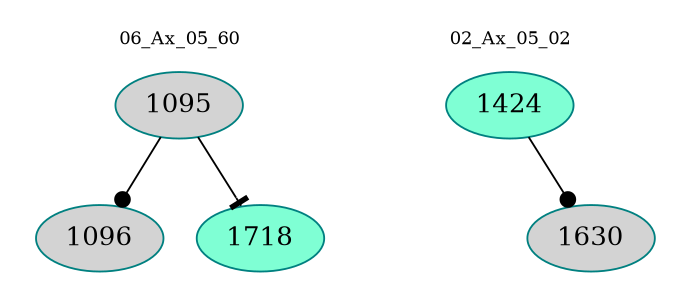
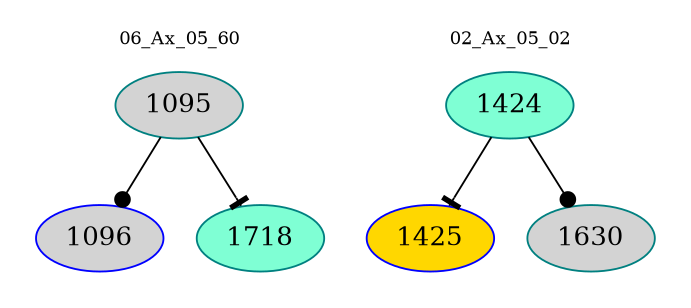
(100, 238) -> (100, 238)
none -> (430, 238)
